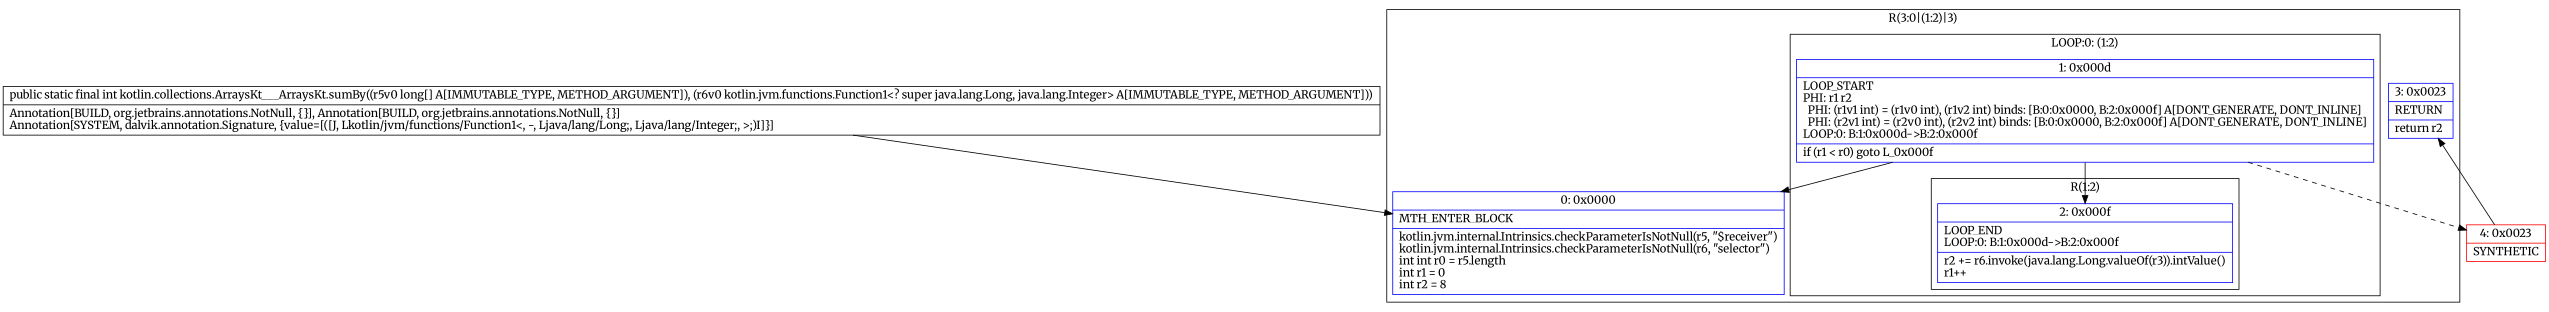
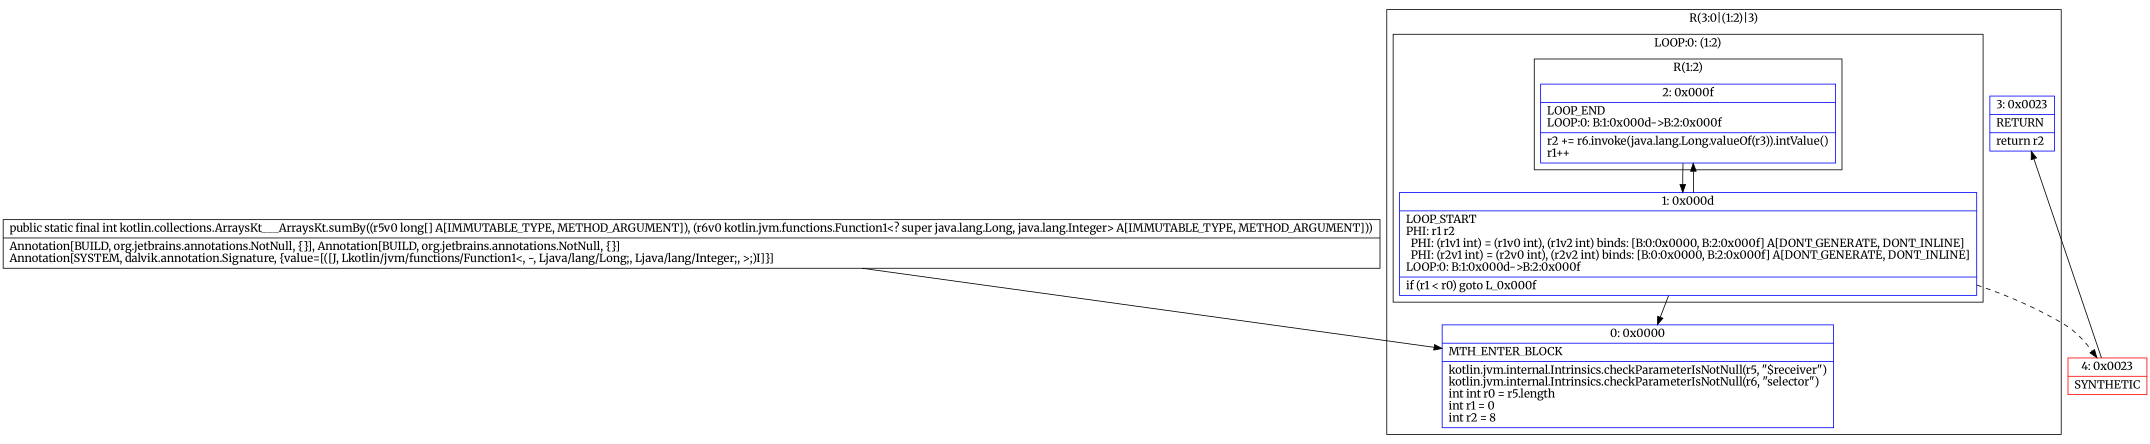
none -> (1683, 175)
